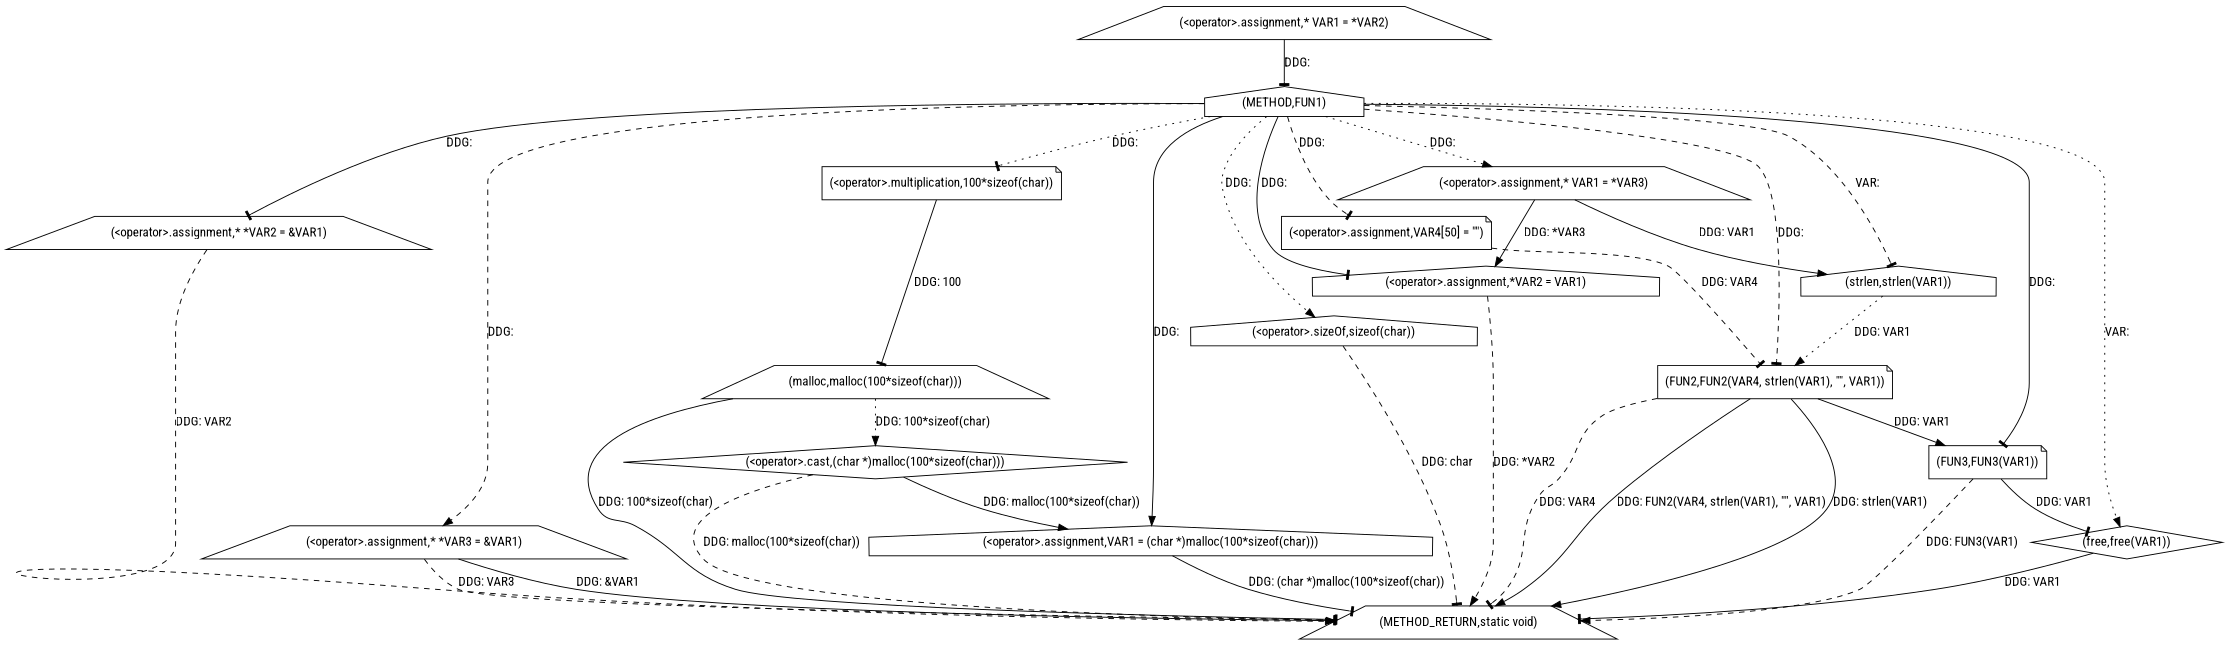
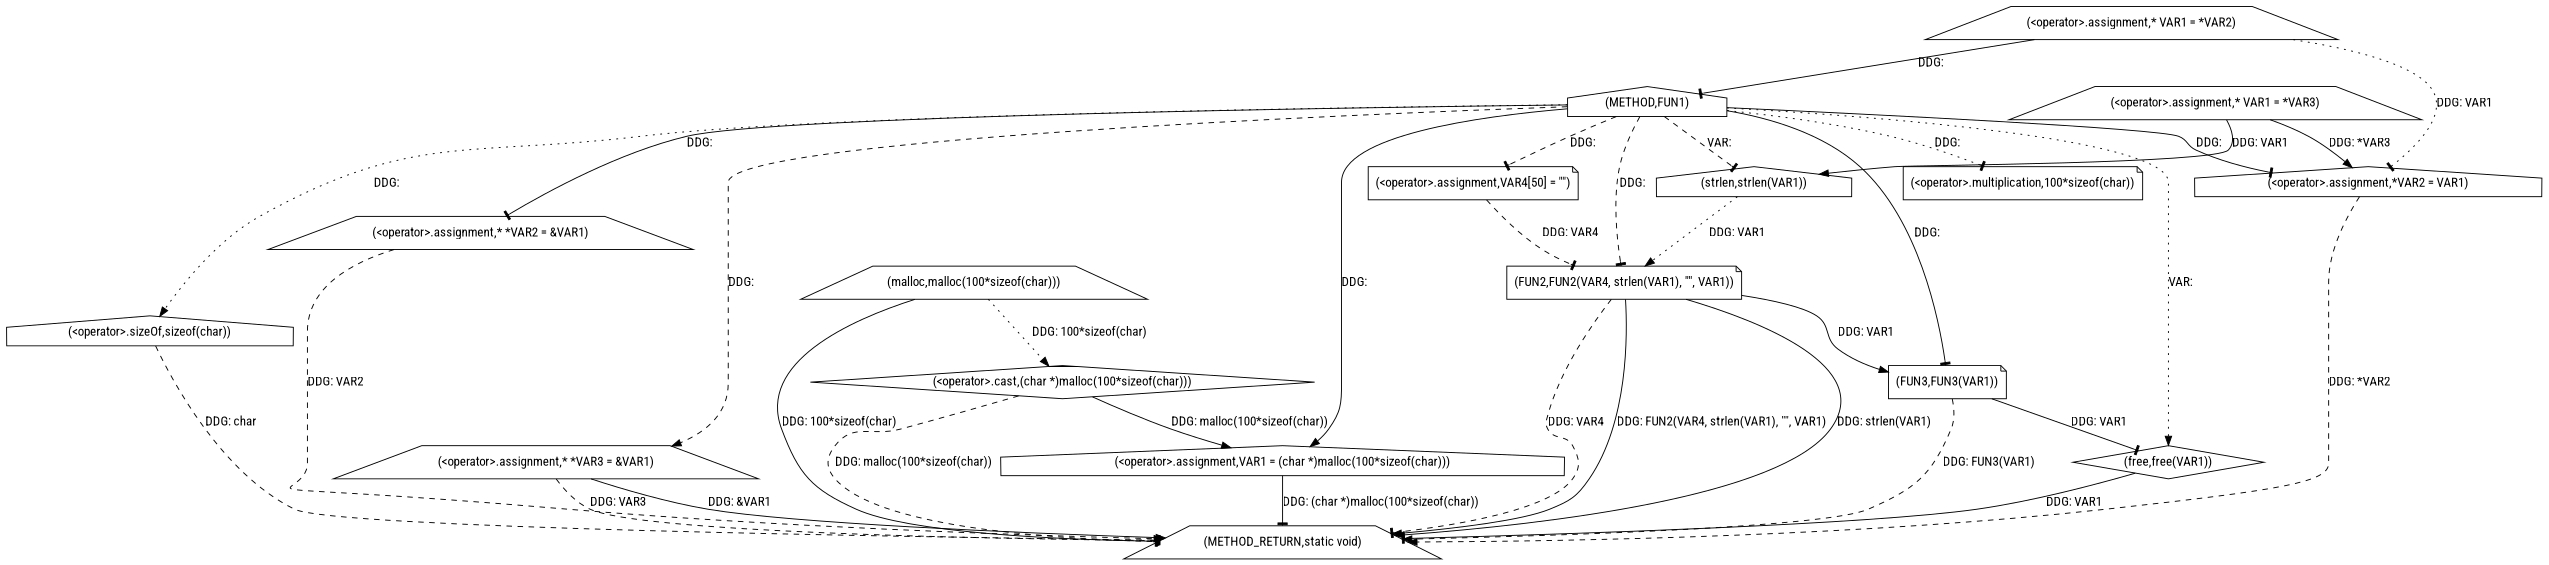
none -> (2410, 72)
(1404, 140) -> none
(909, 280) -> none
